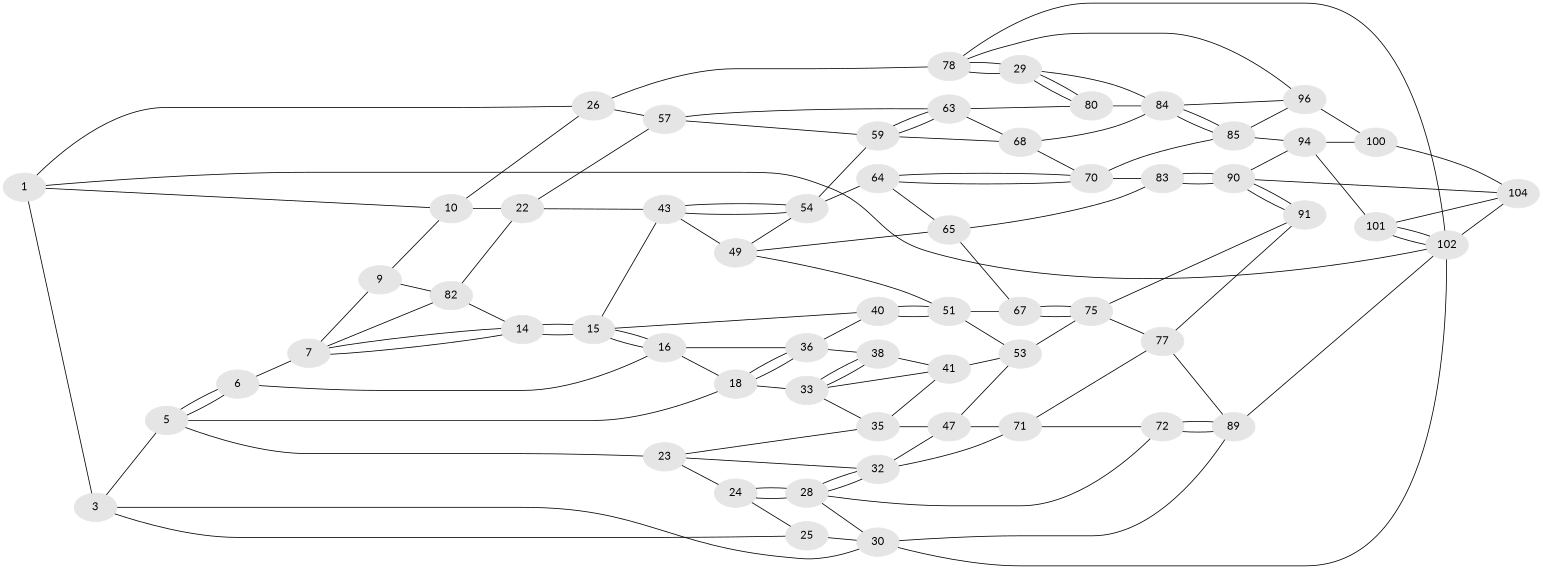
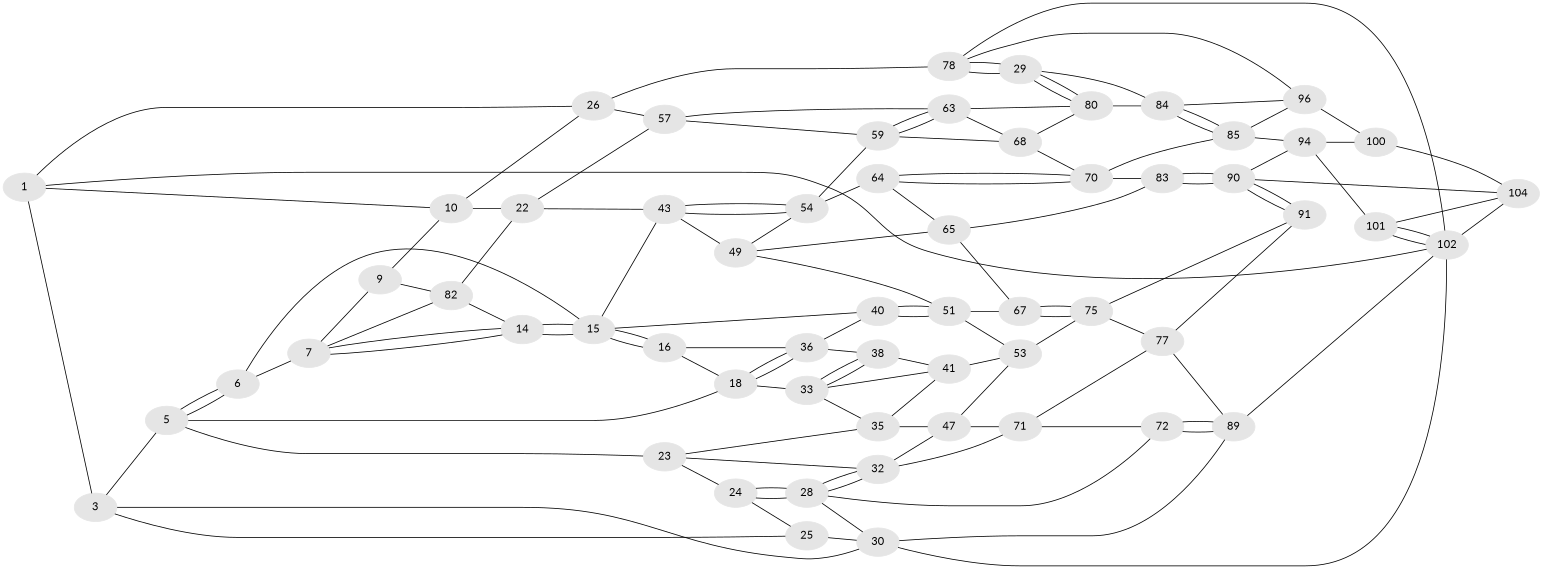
(1095, 132) -> (1056, 124)
(456, 390) -> (396, 250)
